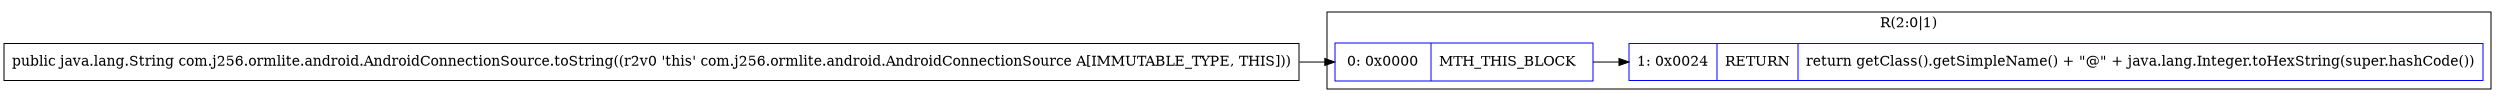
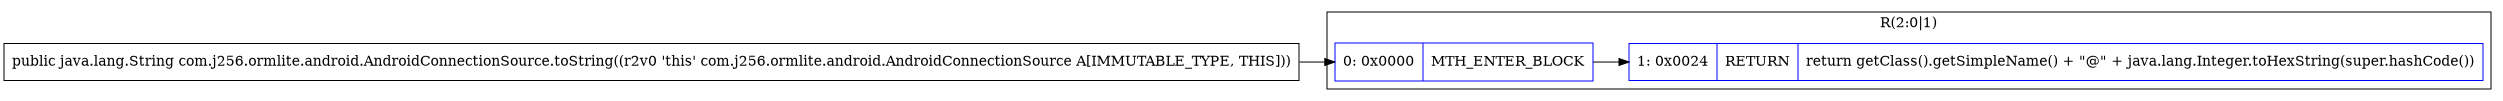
(1508, 62) -> (1508, 62)
